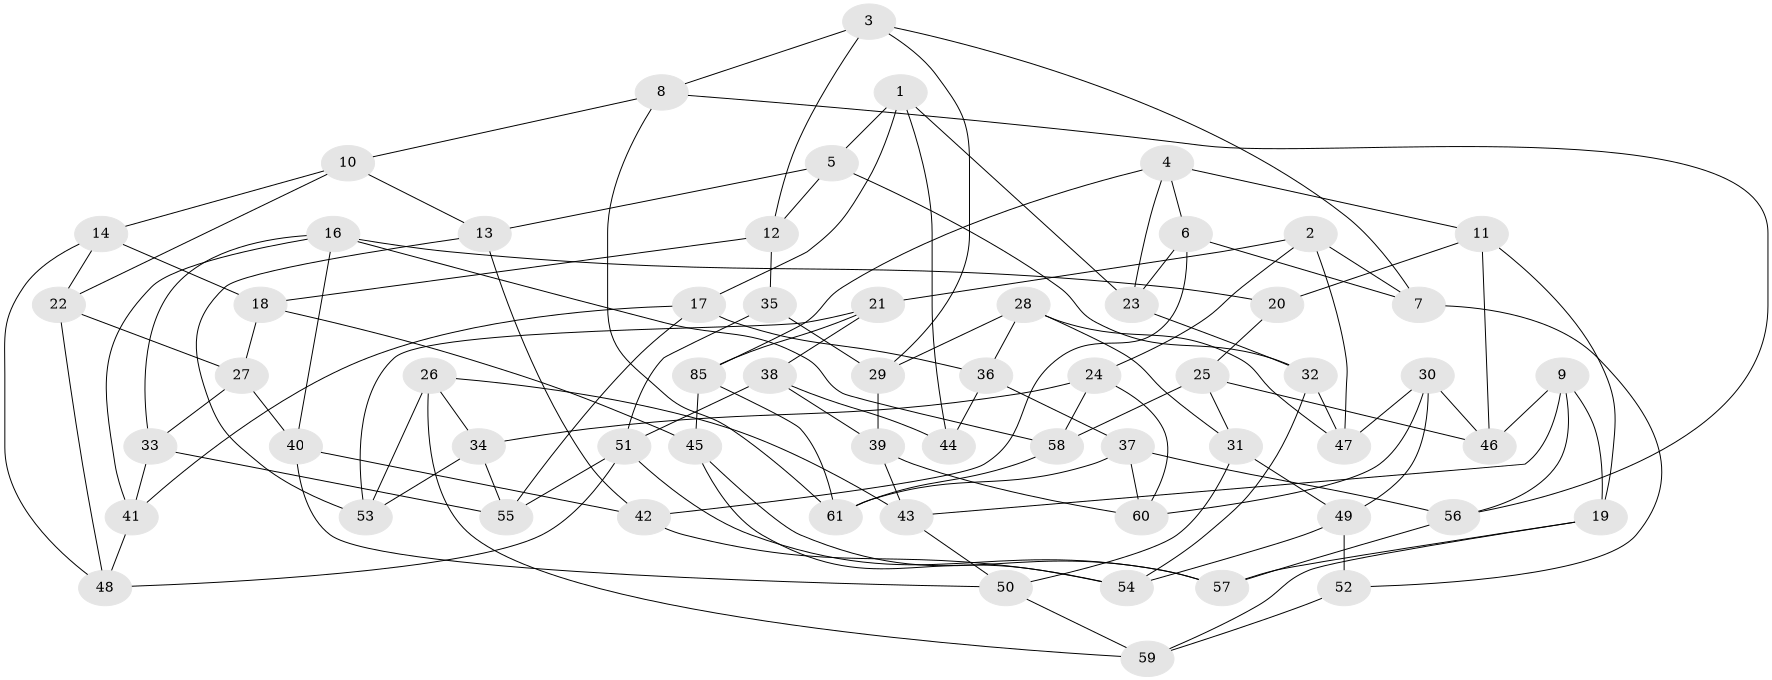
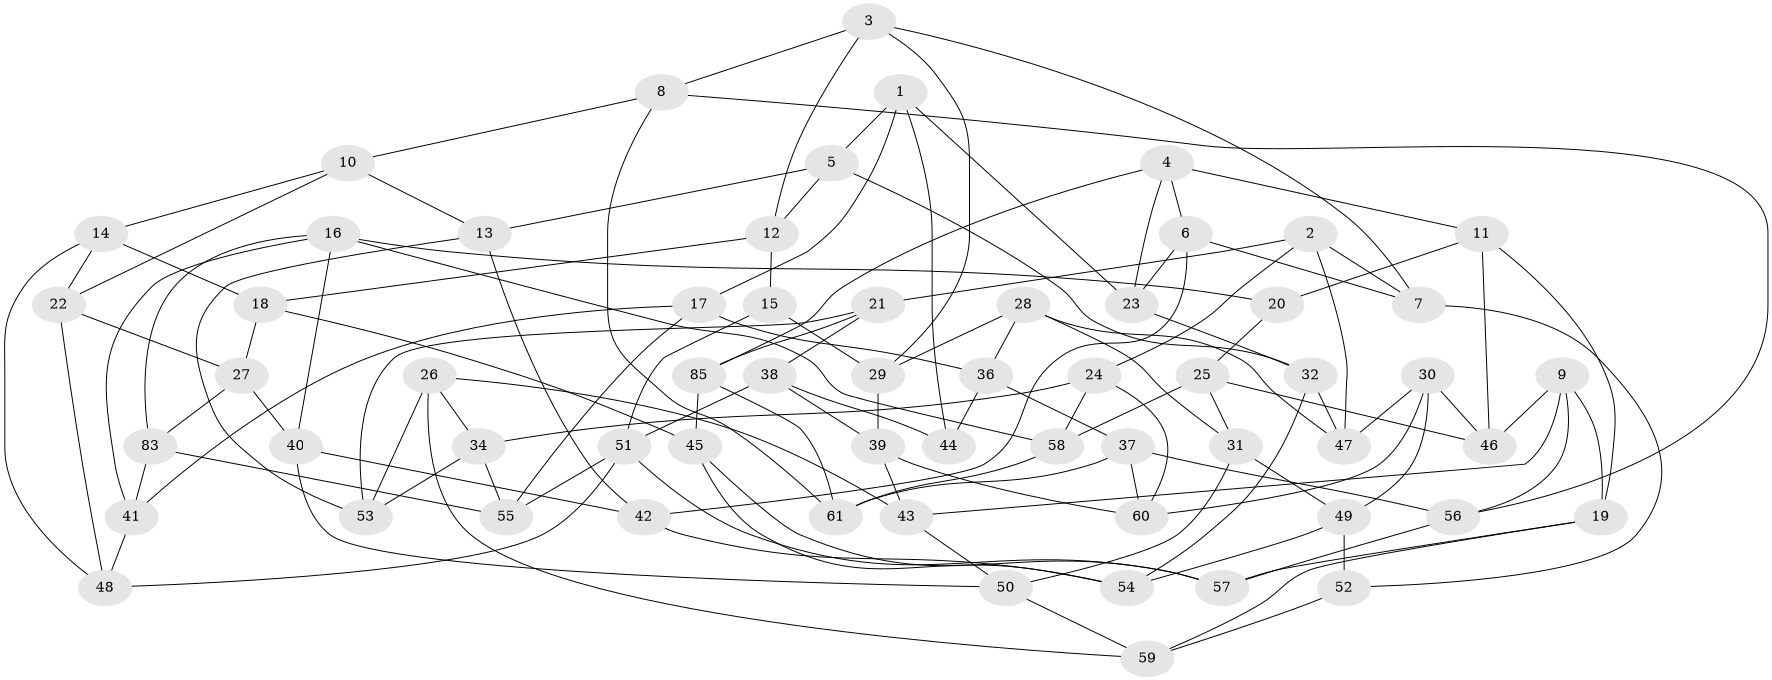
(770, 305) -> (770, 305)
(150, 446) -> (150, 446)
